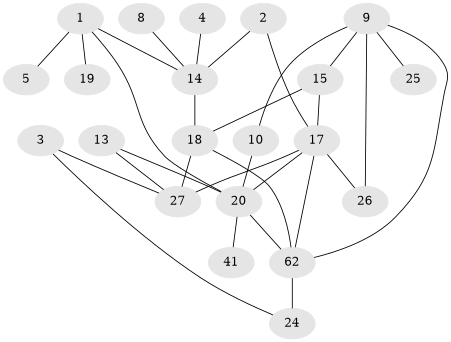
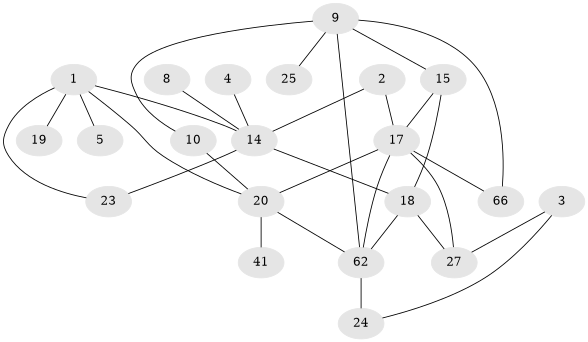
(102, 141) -> none
none -> (109, 202)
(365, 202) -> (501, 202)
